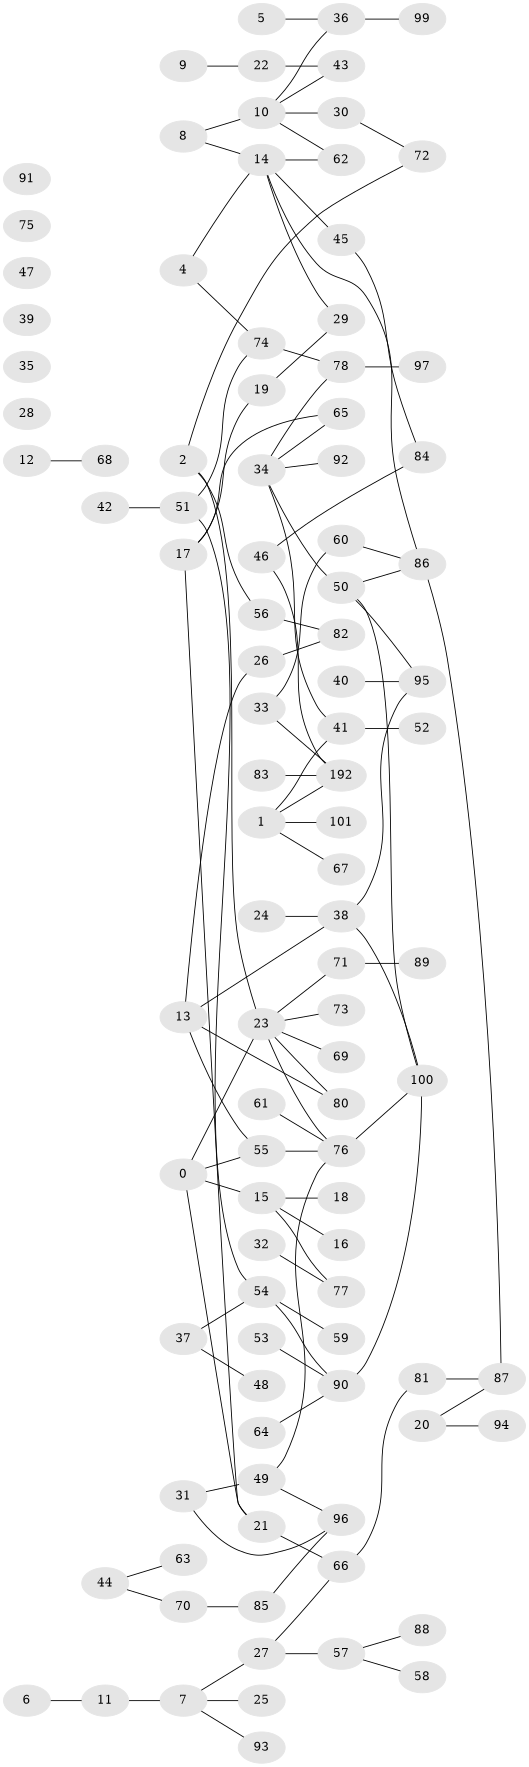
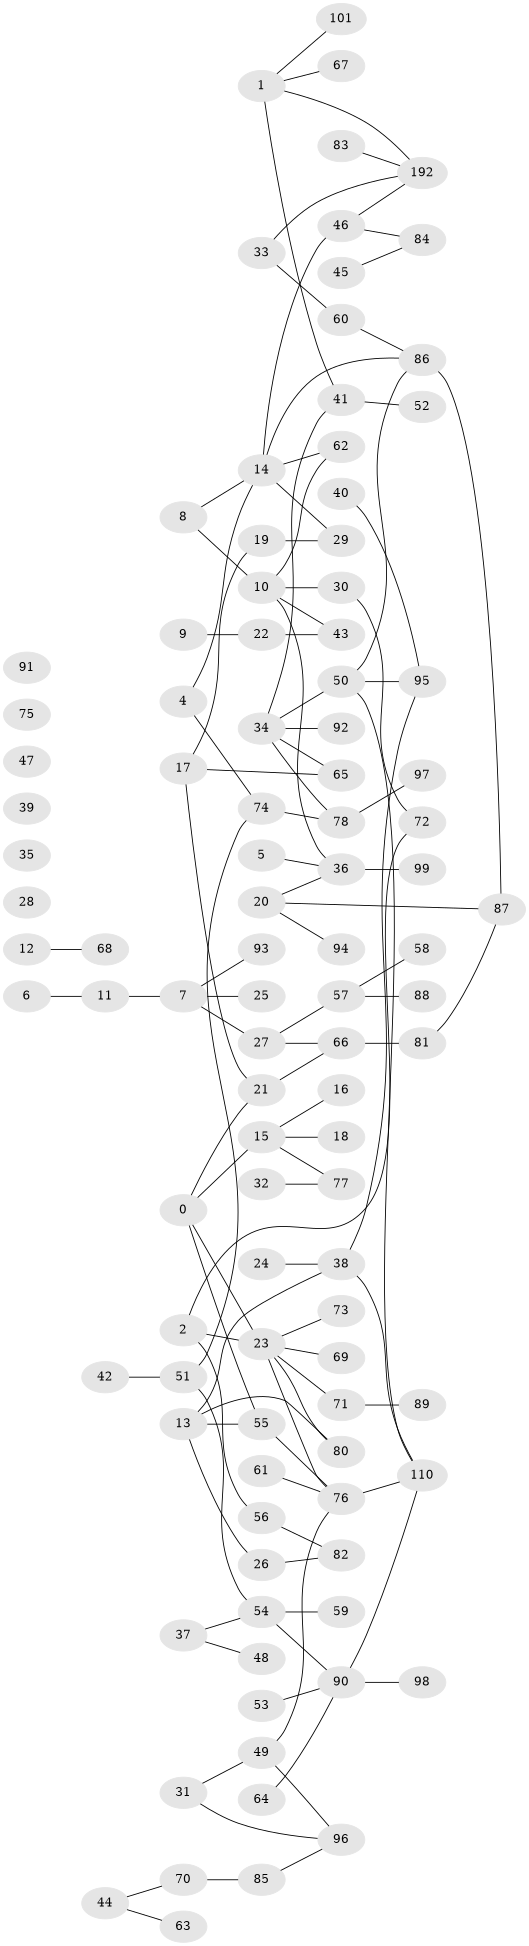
(302, 200) -> (281, 342)
none -> (302, 886)
(422, 1081) -> (422, 1475)
none -> (422, 1682)
